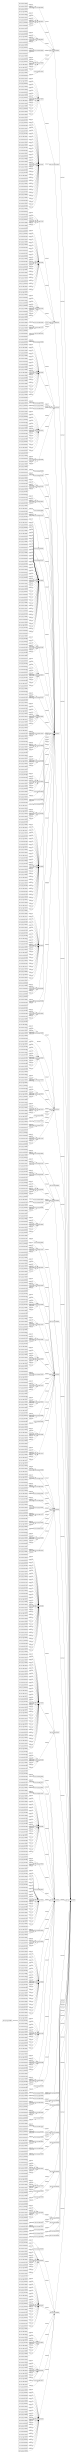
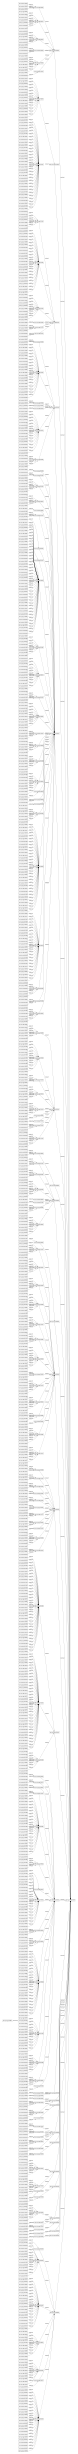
(48, 1070) -> (31, 1036)
